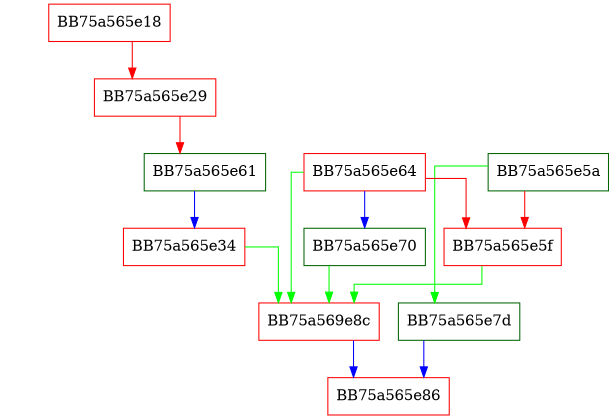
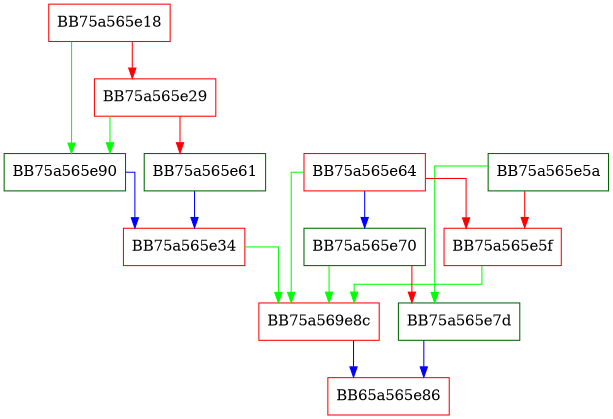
none -> (65, 172)
none -> (412, 278)
(389, 396) -> (389, 396)
